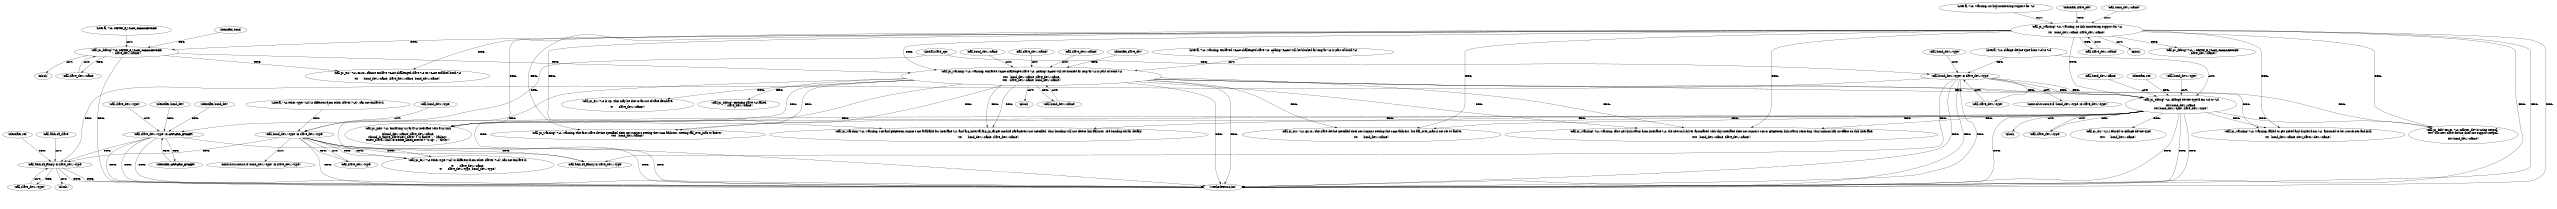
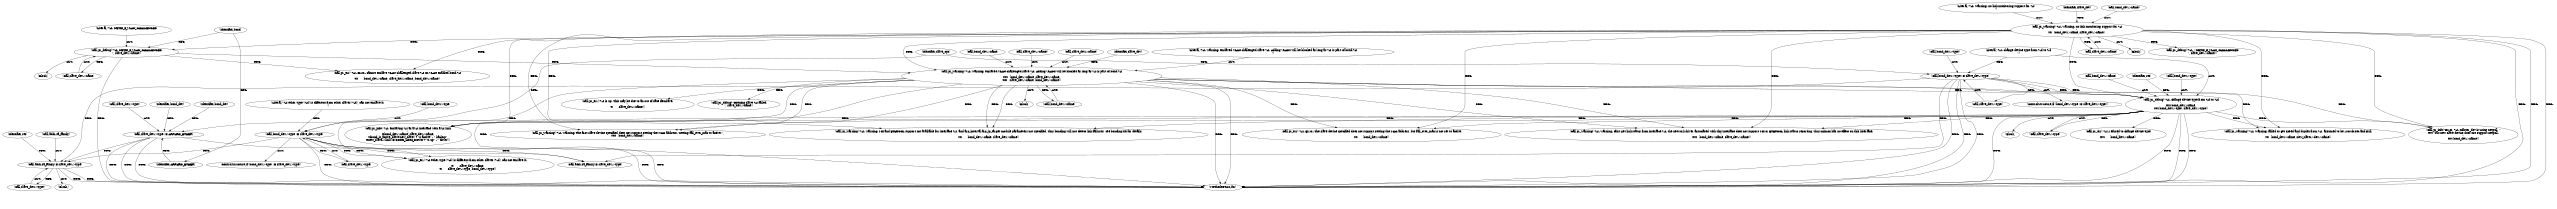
(936, 52) -> (936, 52)
(56, 135) -> (56, 135)
(171, 148) -> (240, 114)
(1223, 187) -> (1223, 187)
